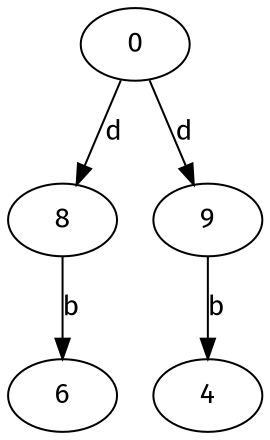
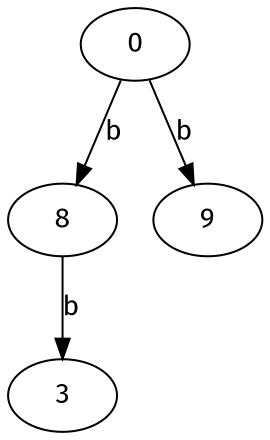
(114, 132) -> (114, 132)
(185, 132) -> (185, 132)
(63, 396) -> (63, 396)
(208, 396) -> none
